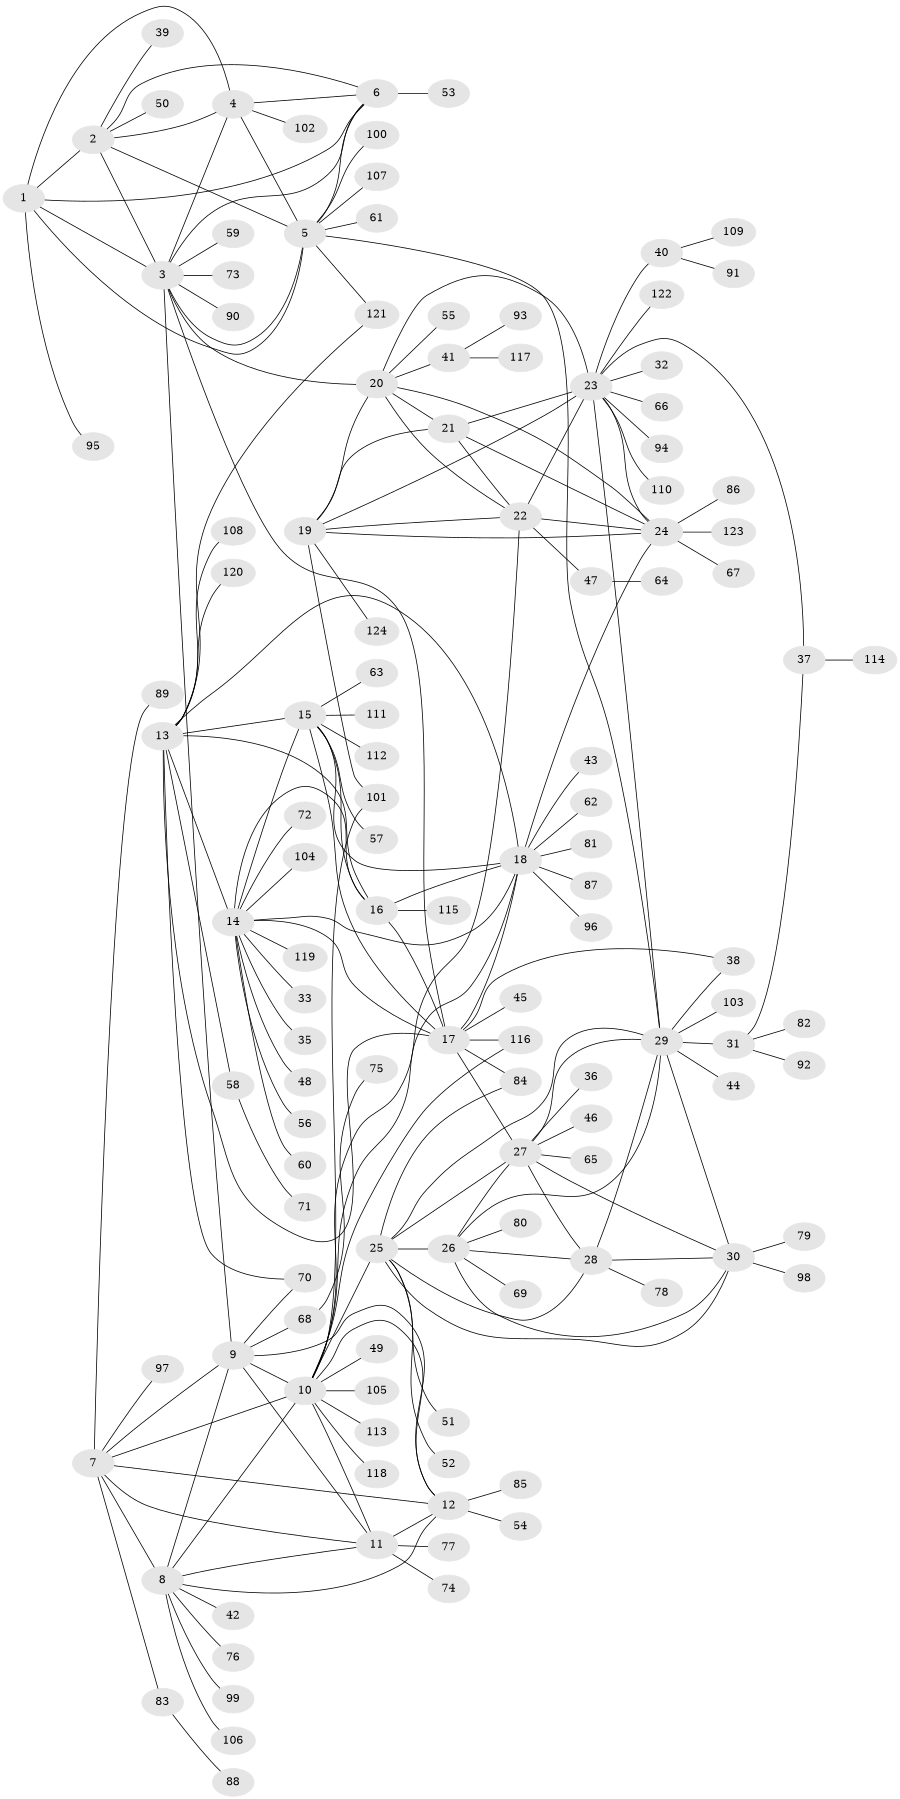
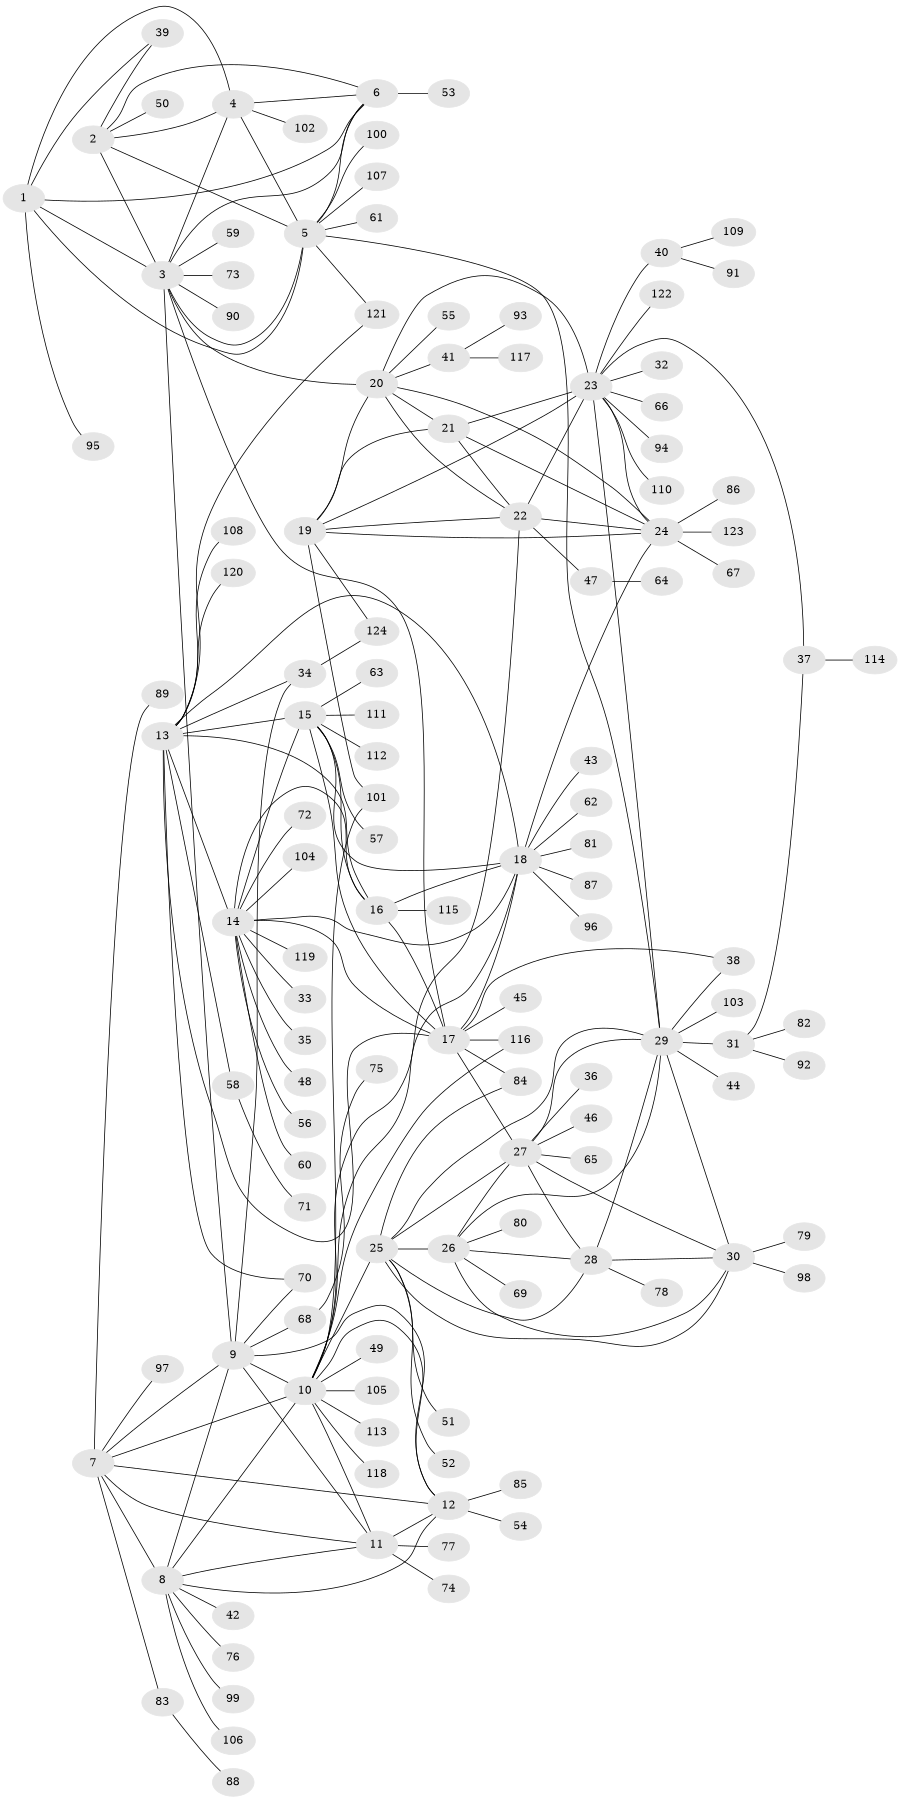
(58, 169) -> (82, 108)
none -> (305, 674)
